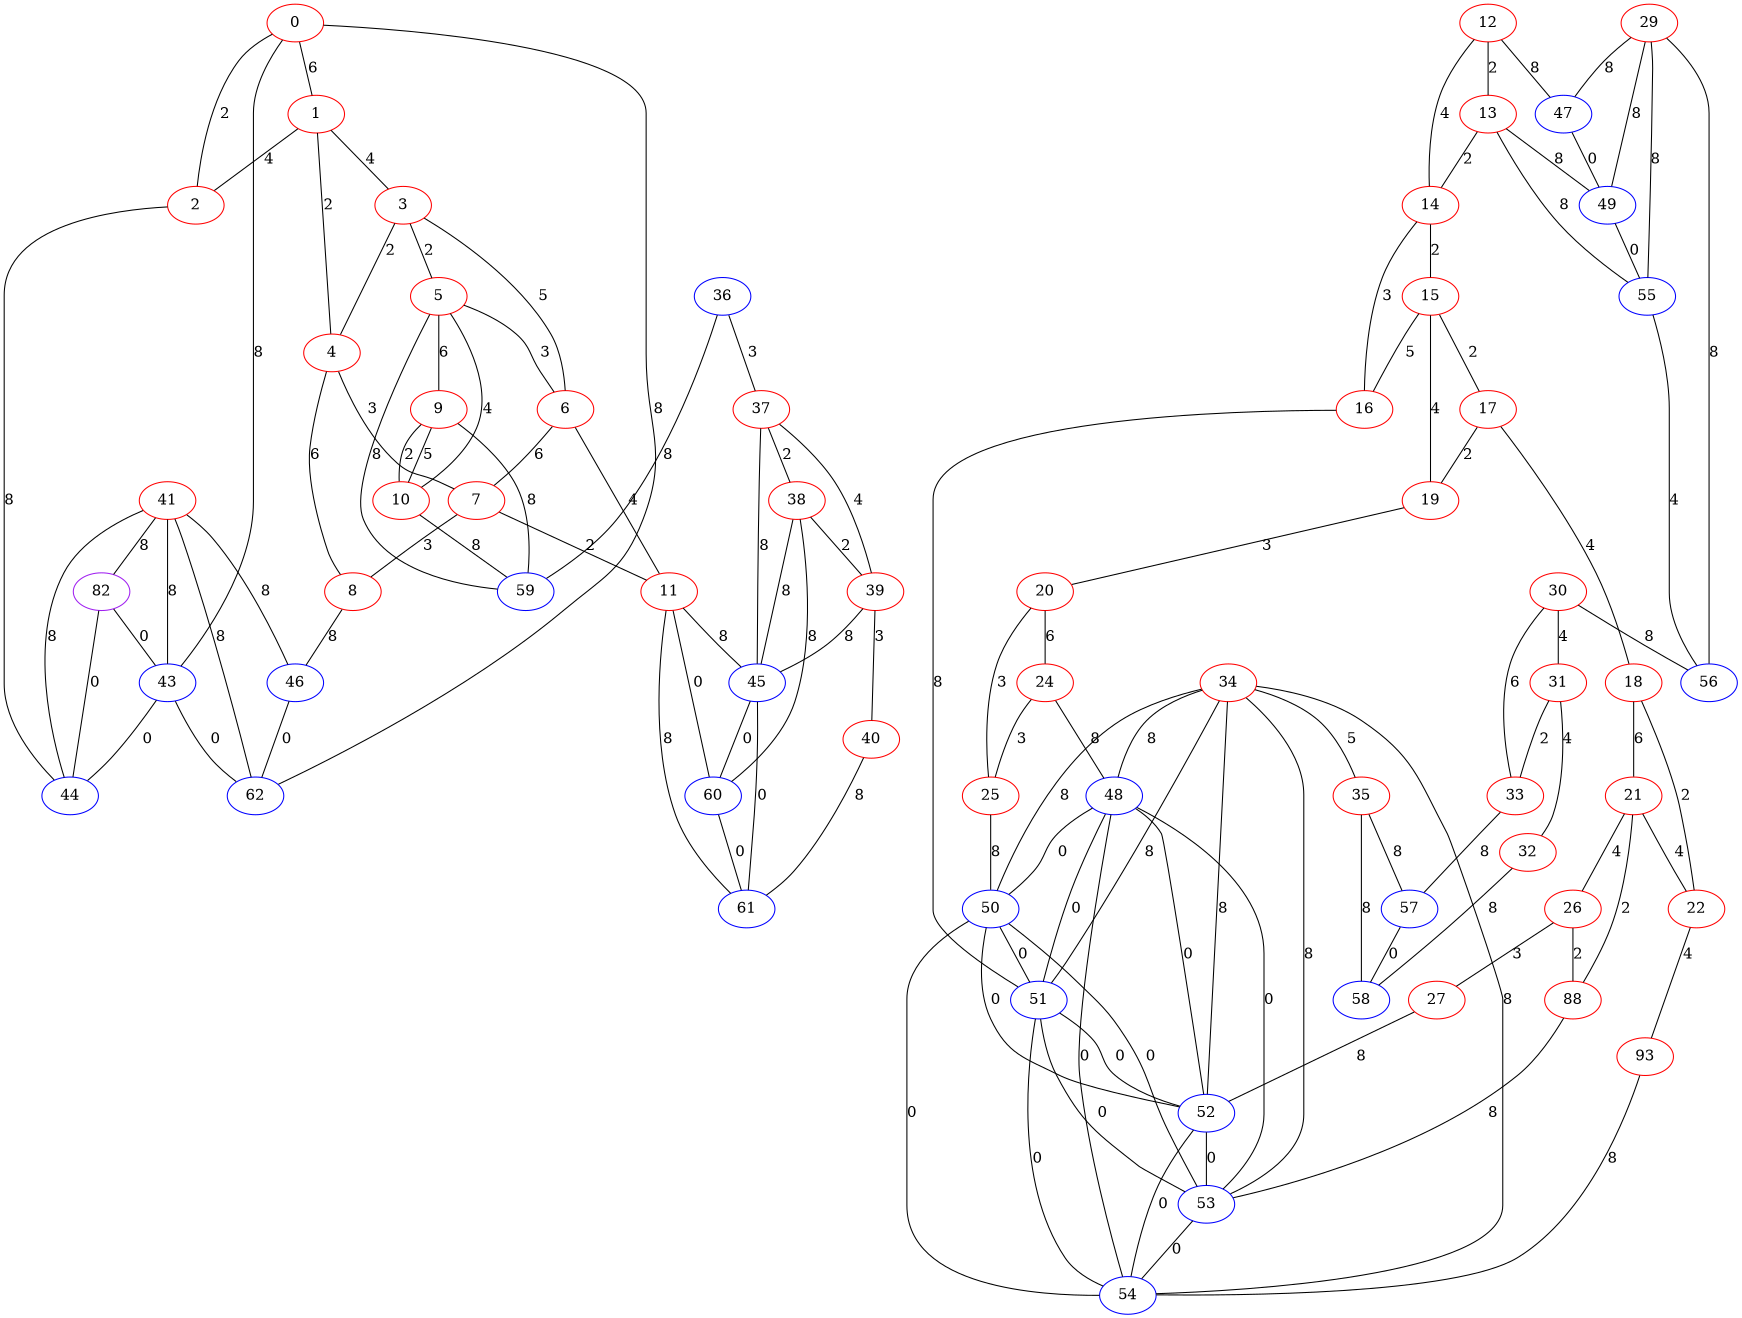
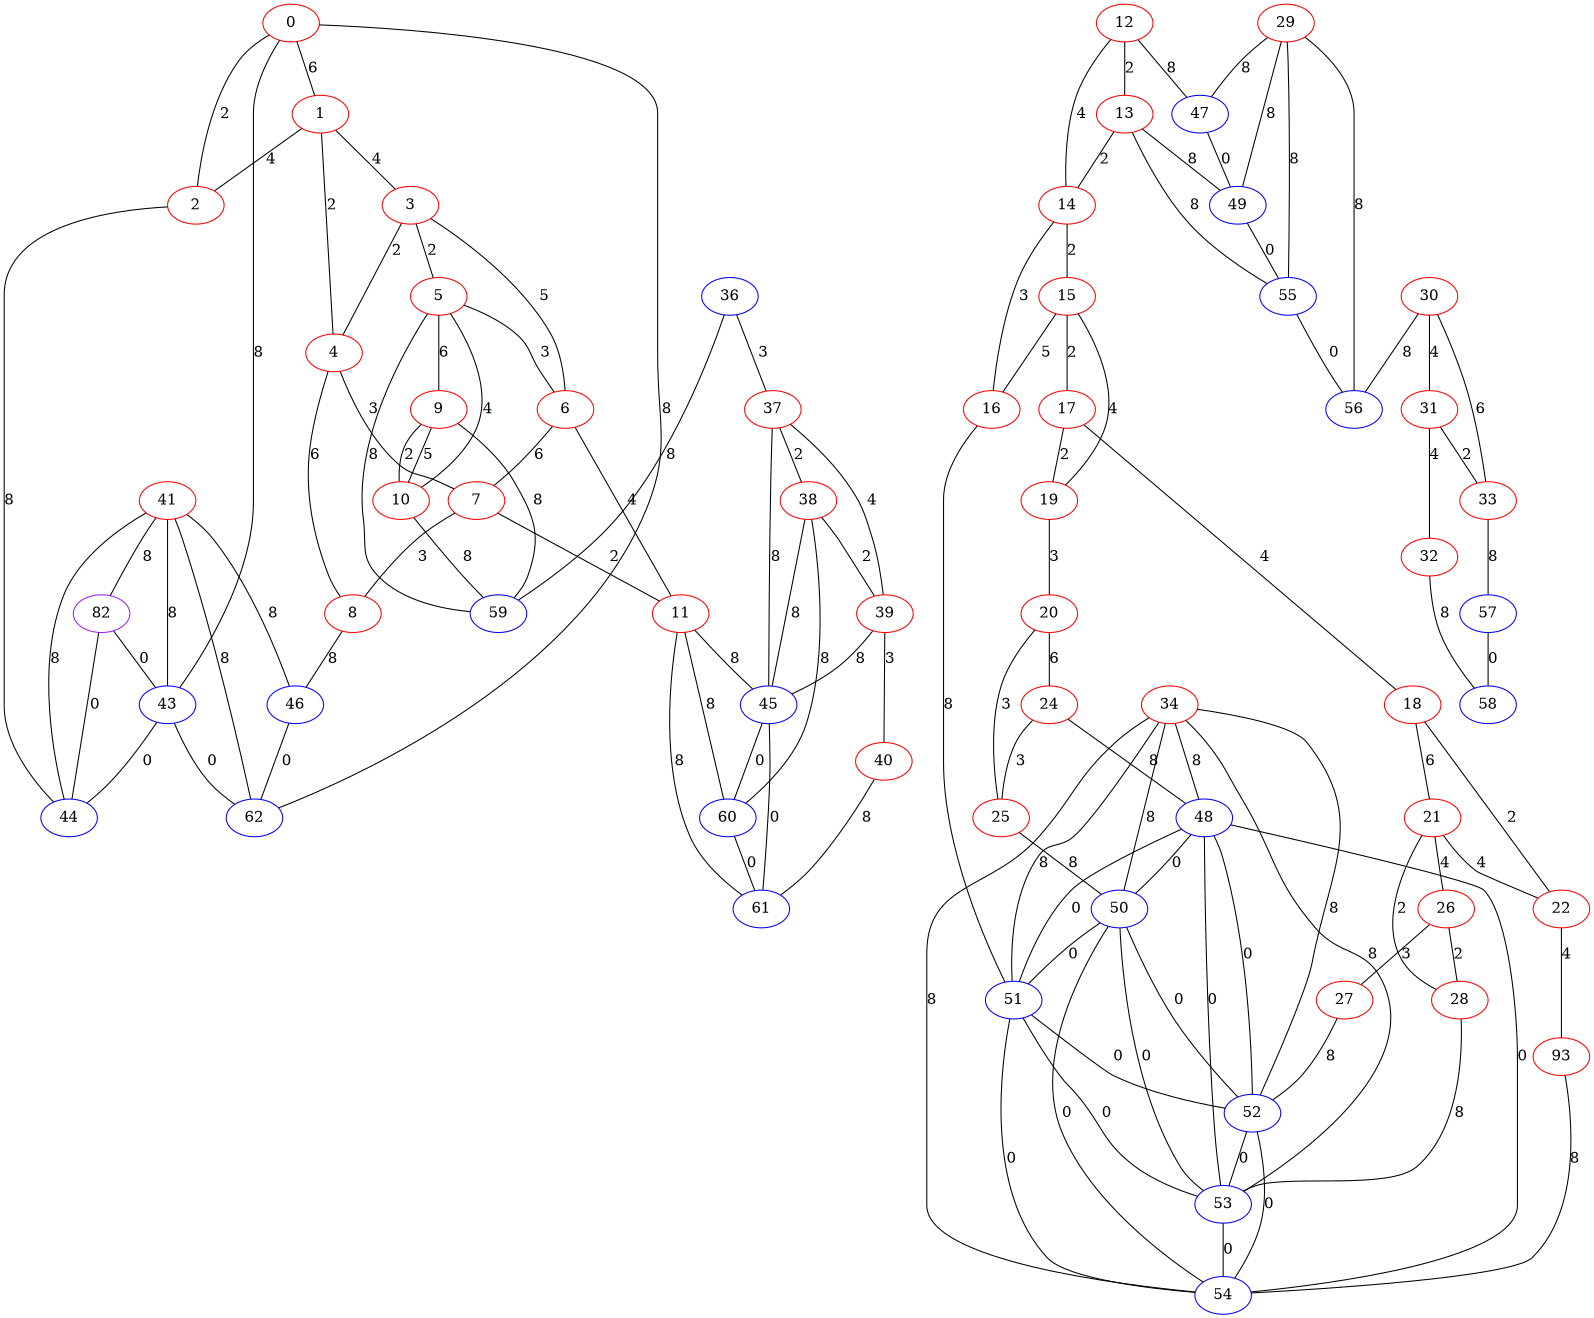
(1675, 501) -> (1334, 353)
(698, 683) -> (711, 705)
(1361, 796) -> none
(1573, 1000) -> (1460, 1000)
